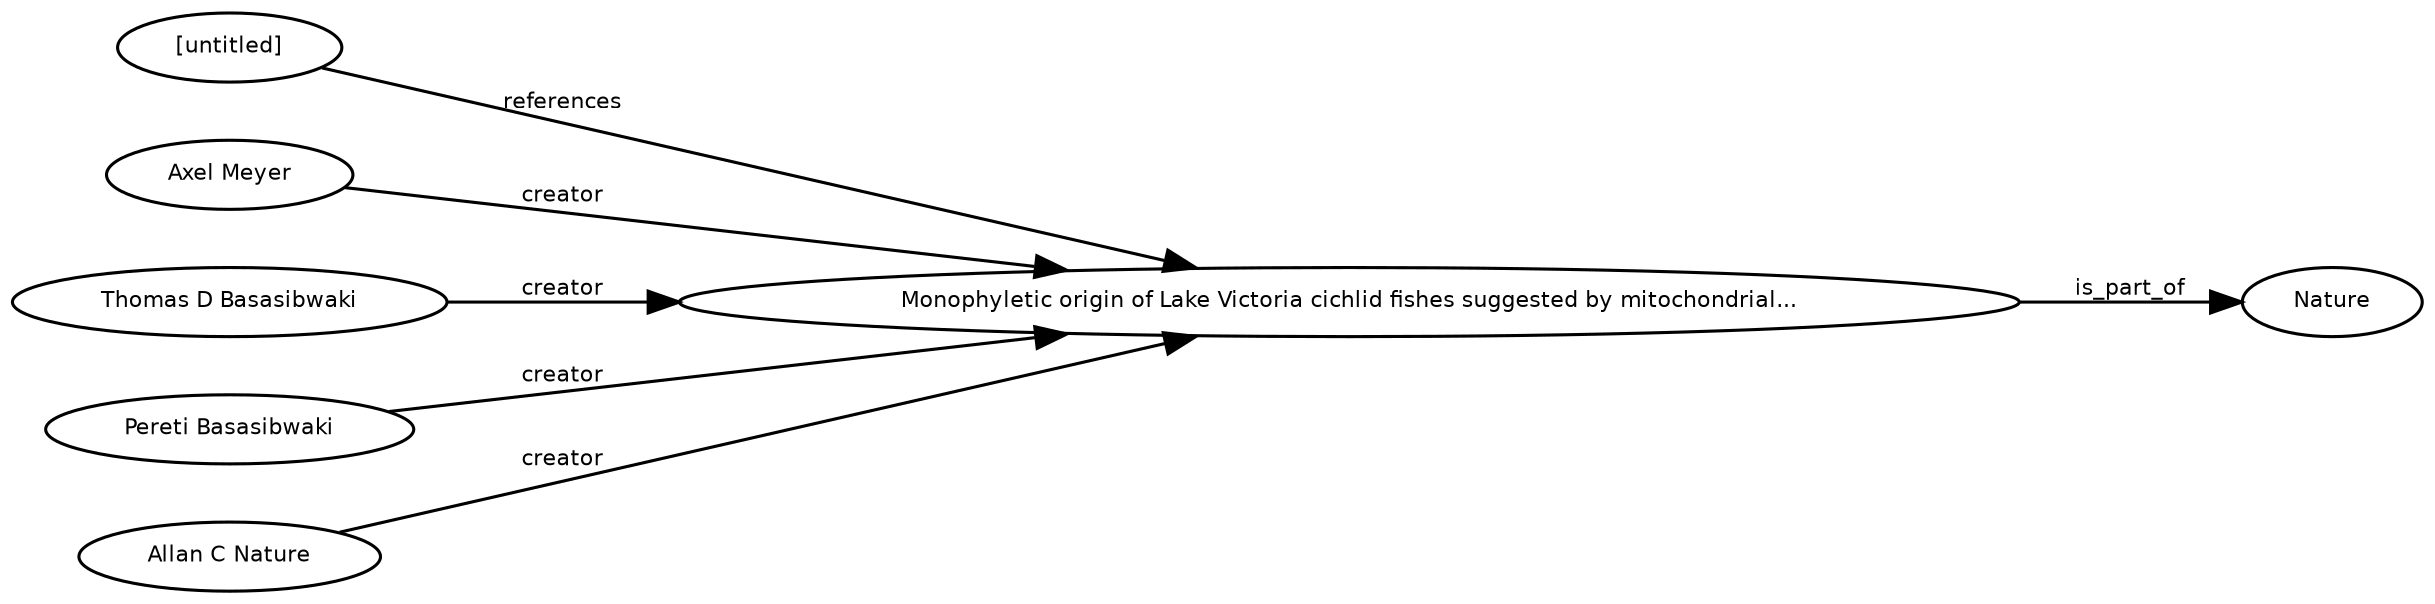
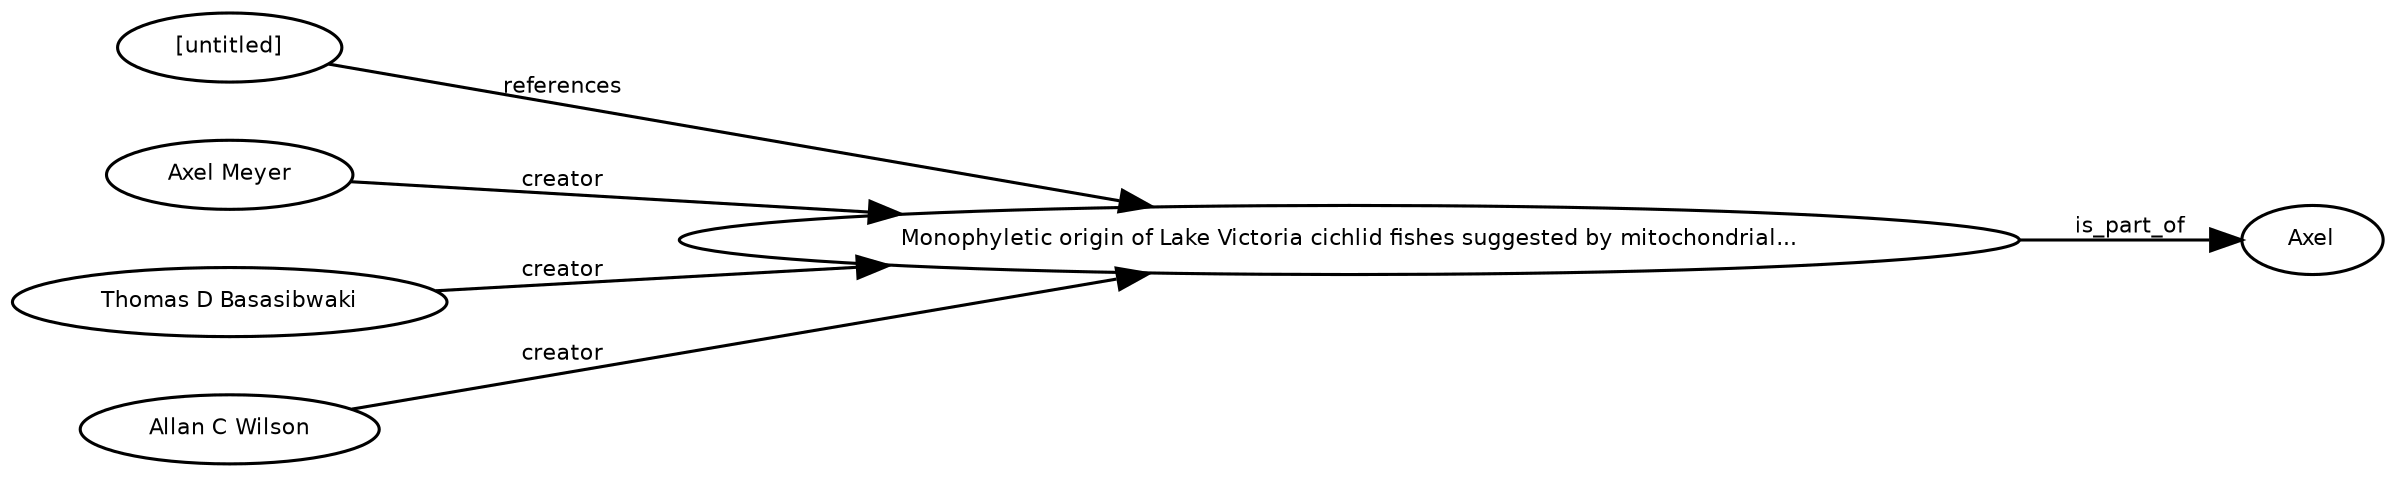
(2332, 302) -> (2313, 240)
(230, 429) -> none
(230, 557) -> (230, 429)
